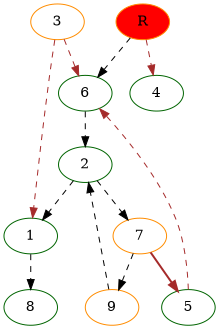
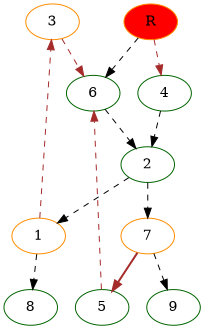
(43, 124) -> (45, 134)
(31, 236) -> (39, 236)
(100, 241) -> (157, 124)
(112, 307) -> (174, 307)
